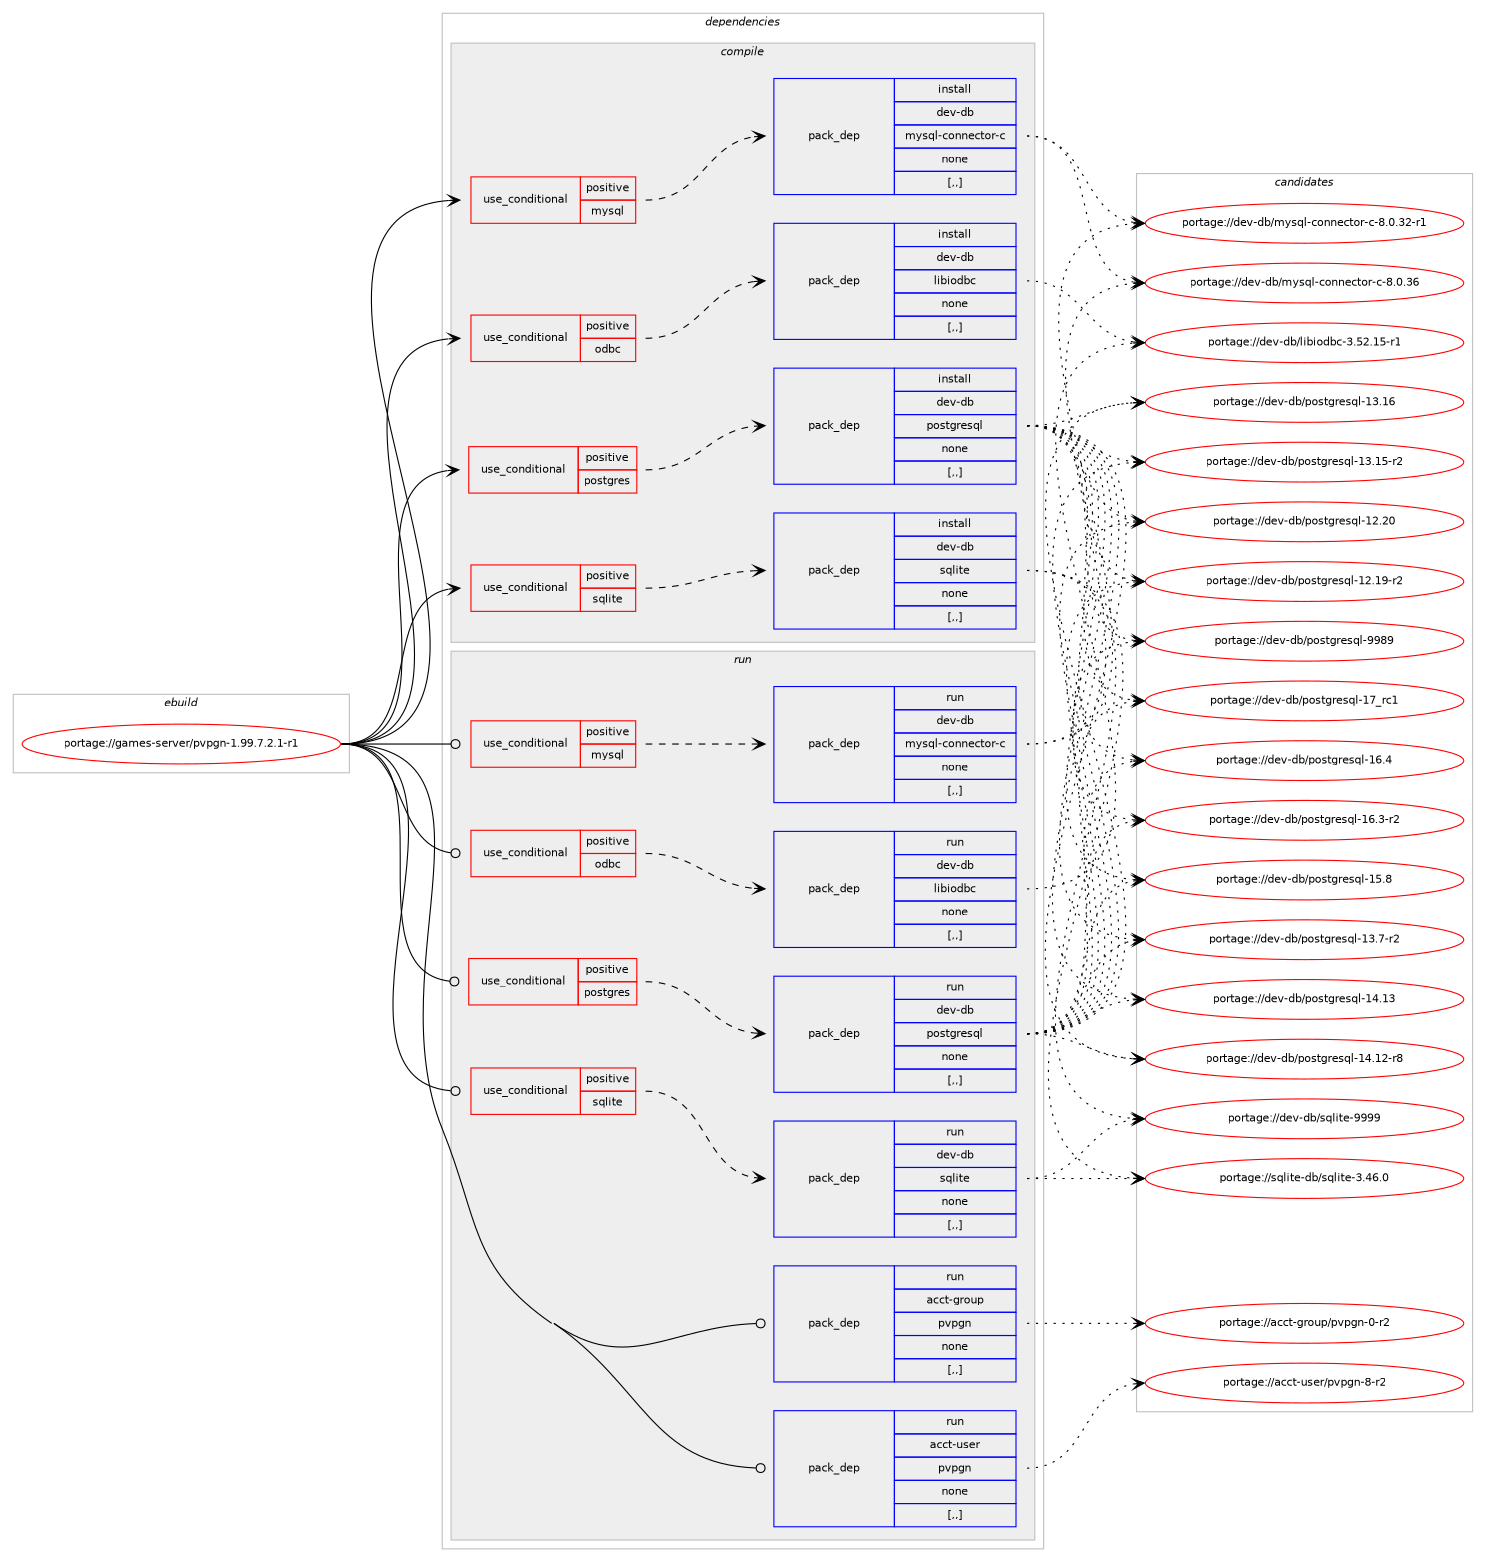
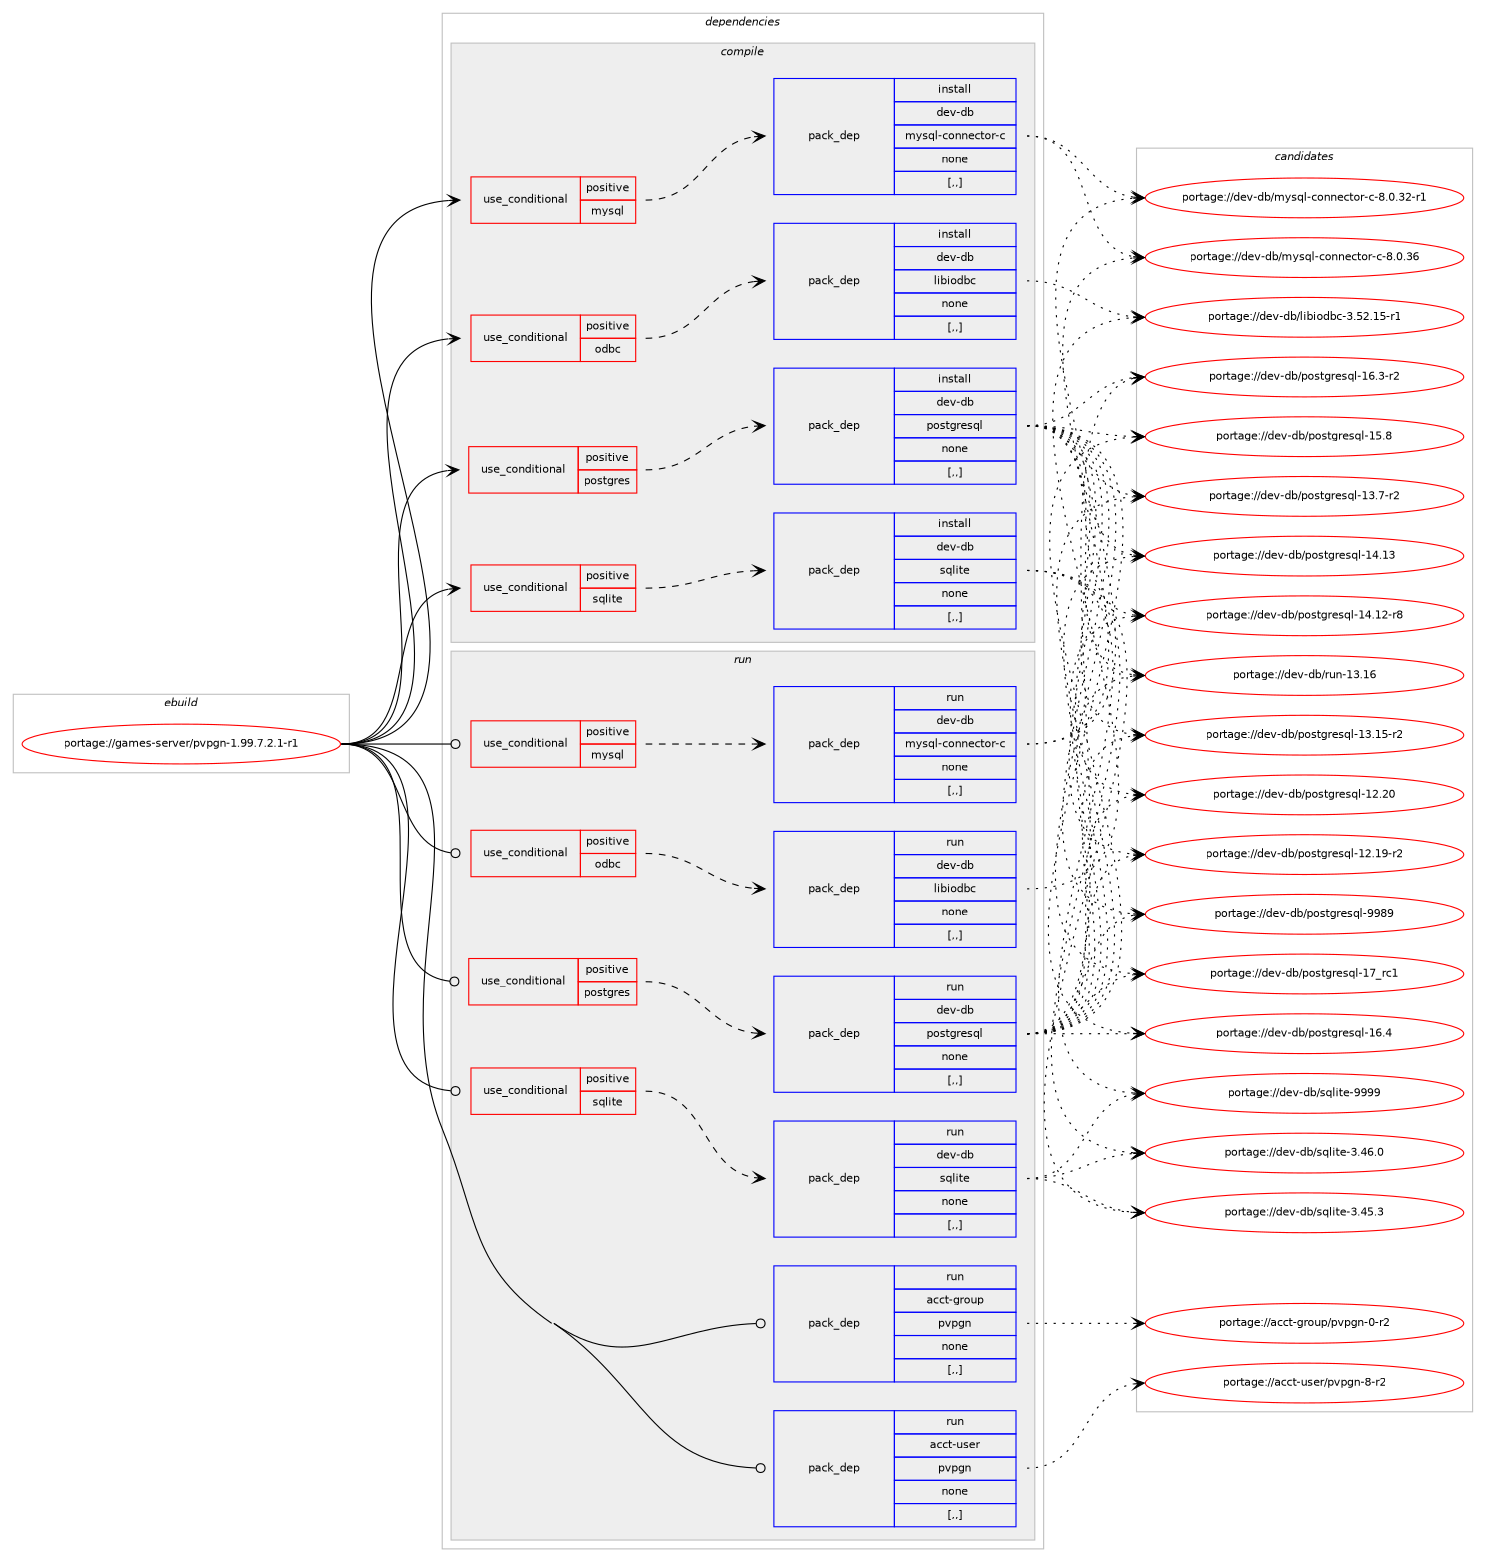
(1305, 402) -> (1305, 675)
(1305, 1179) -> (1305, 1153)
none -> (1305, 1213)
